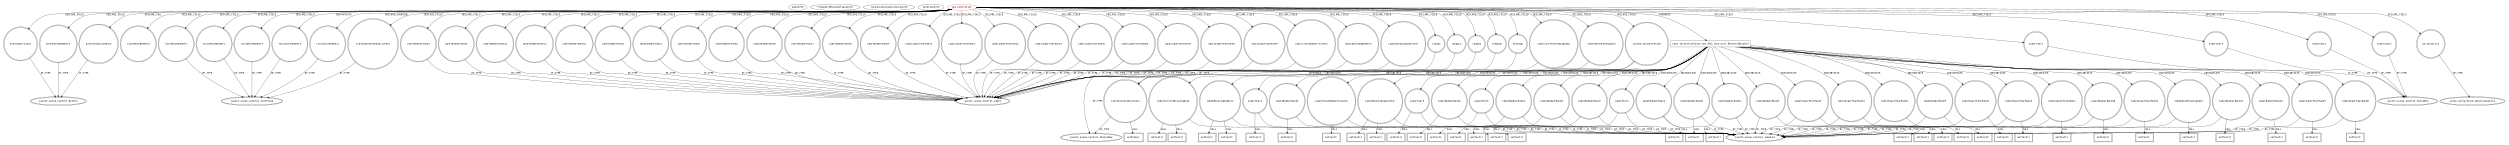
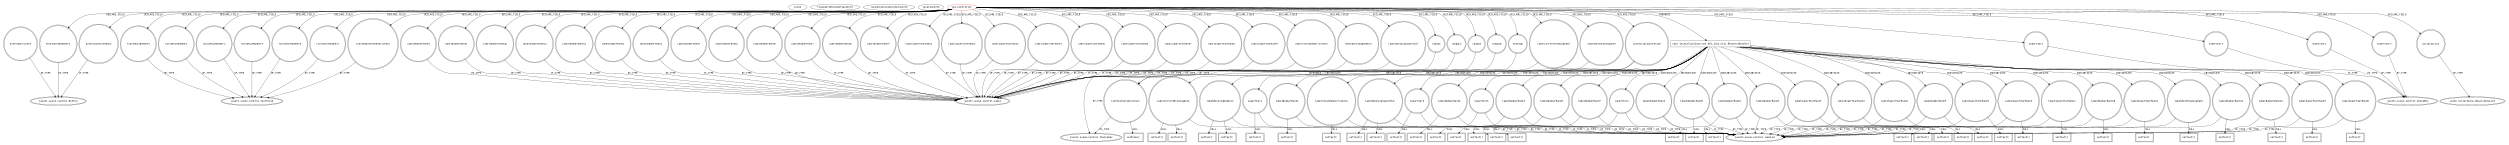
(798, 7) -> (798, 7)
(488, 12) -> none
(153, 15) -> (153, 15)
(344, 15) -> (344, 15)
(397, 15) -> (397, 15)
none -> (187, 84)
